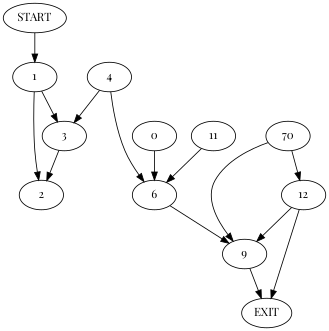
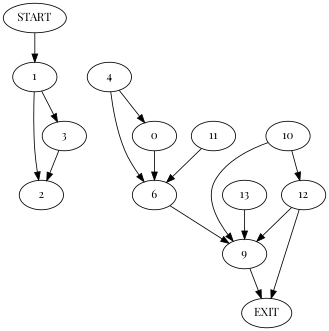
(89, 103) -> (129, 103)
(288, 136) -> (288, 136)
none -> (245, 195)
